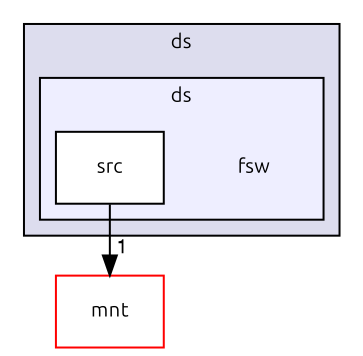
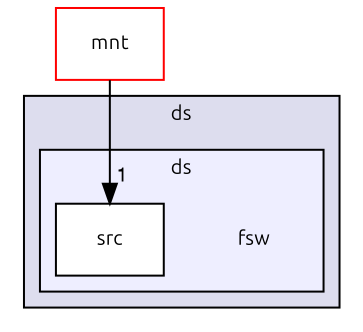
(110, 230) -> (110, 132)
